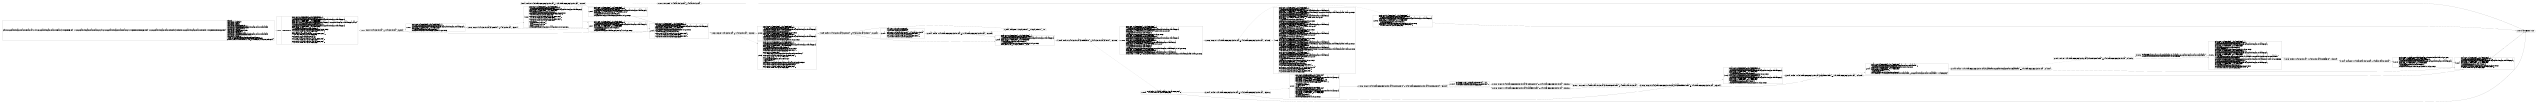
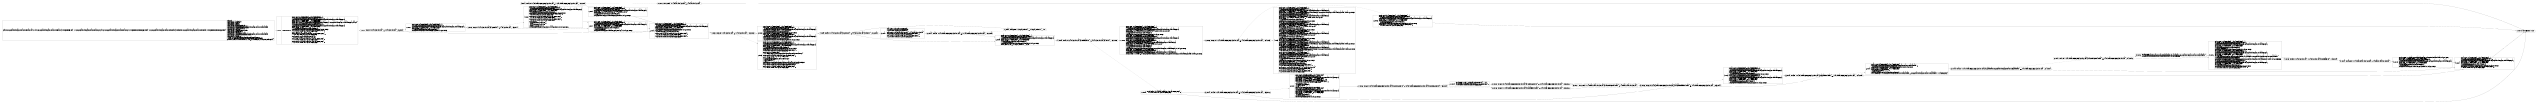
(1878, 71) -> (1878, 71)
